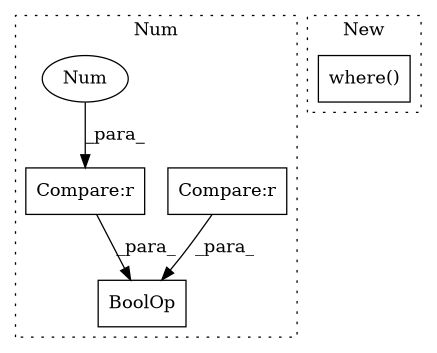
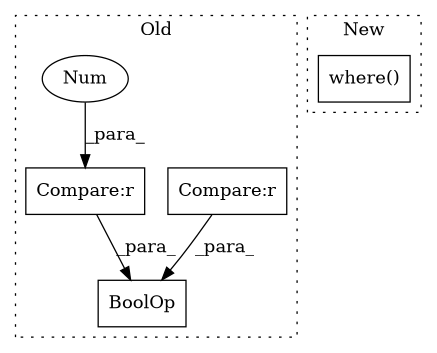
(156, 30) -> (156, 30)
